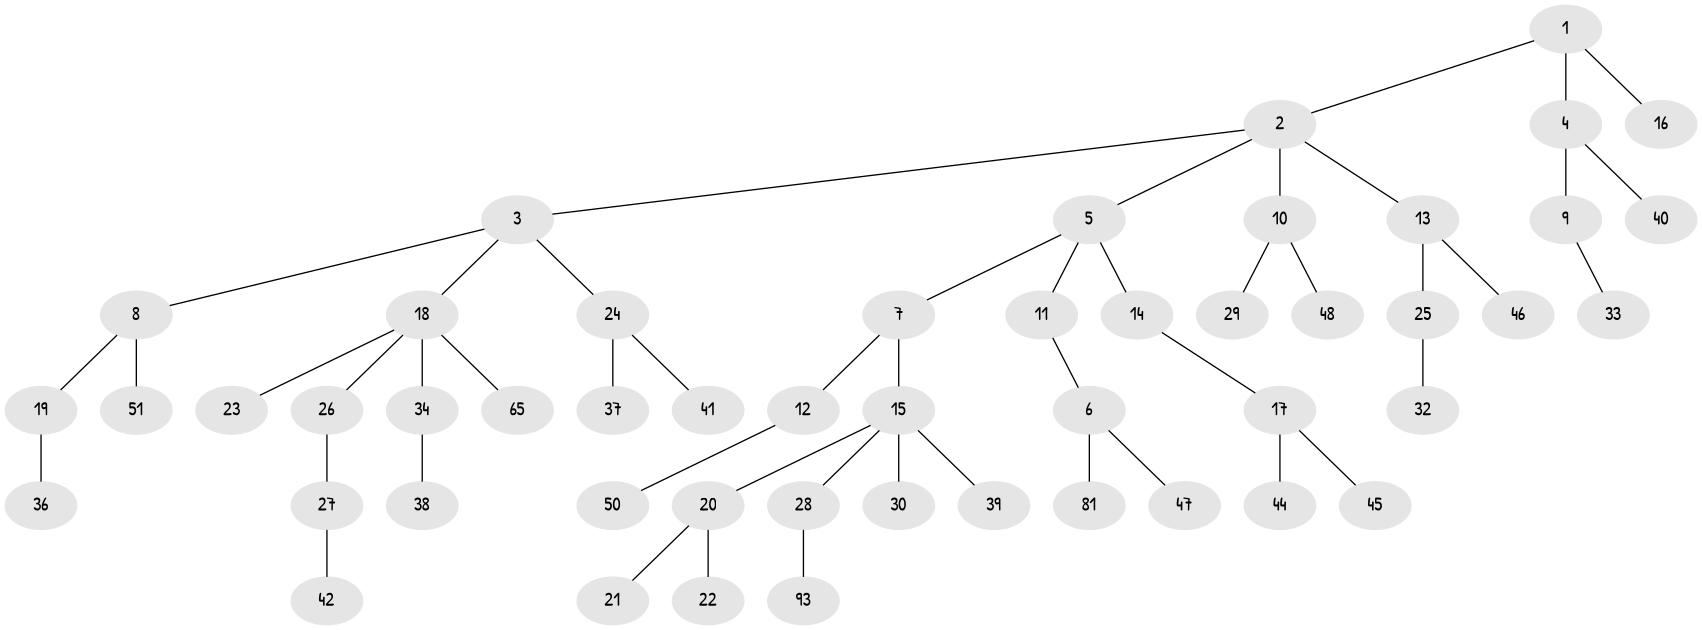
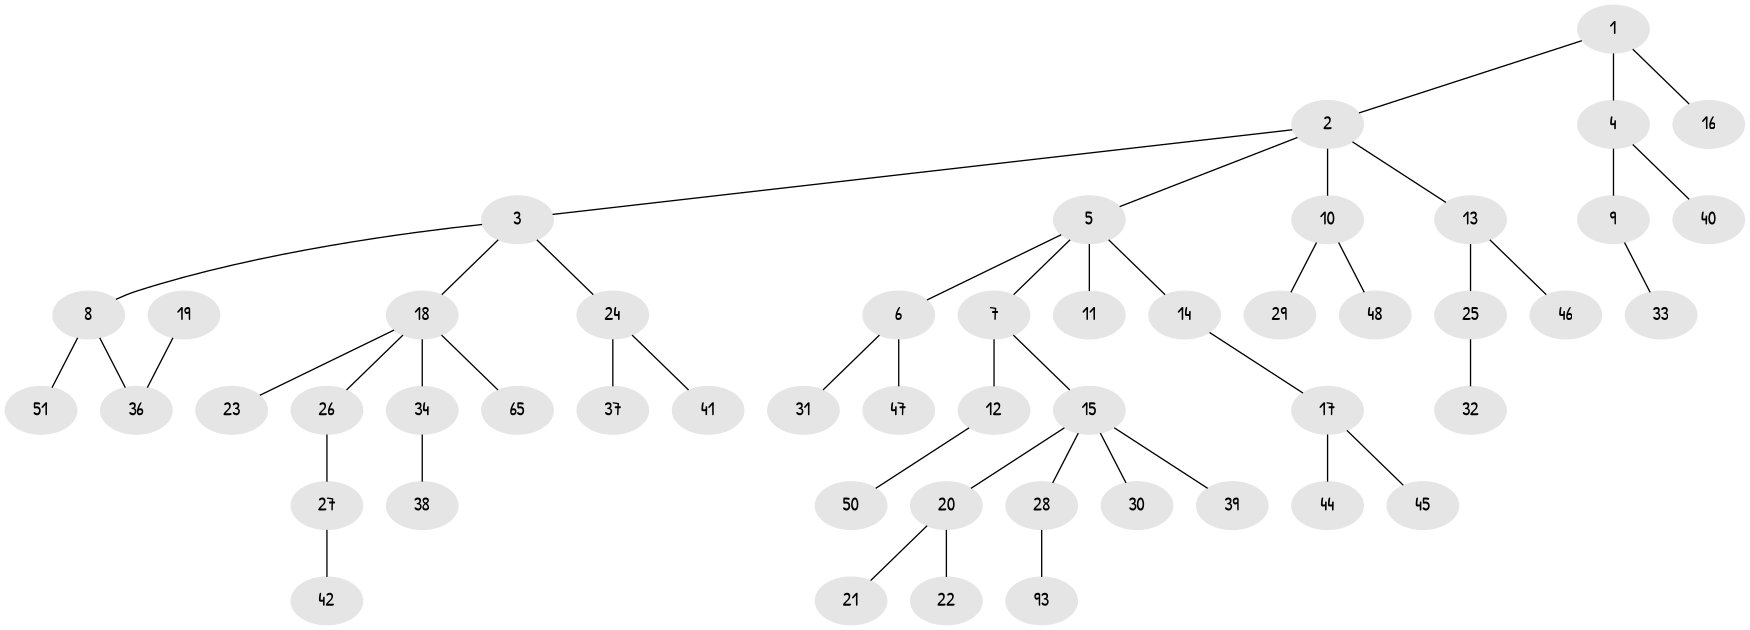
(89, 363) -> (113, 363)
(1066, 363) -> (994, 267)
(1089, 506) -> (803, 410)
